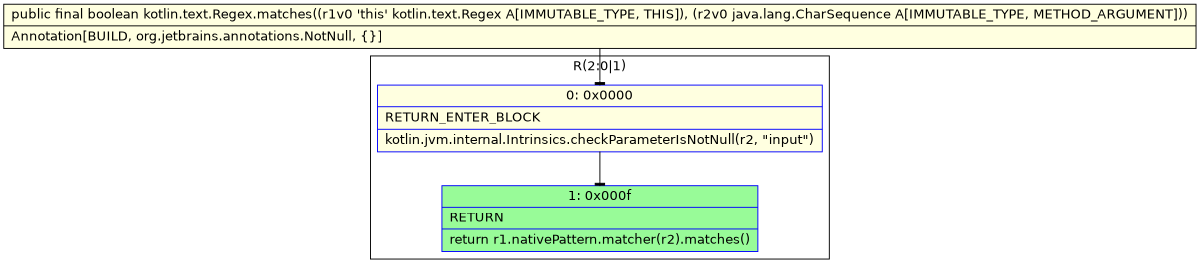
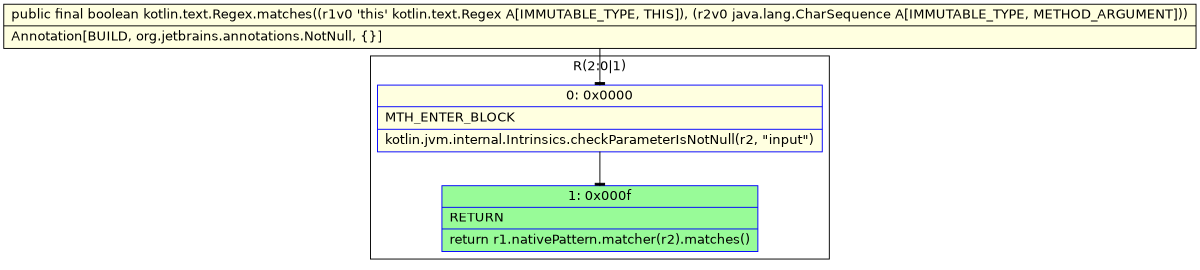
(463, 118) -> (450, 118)
